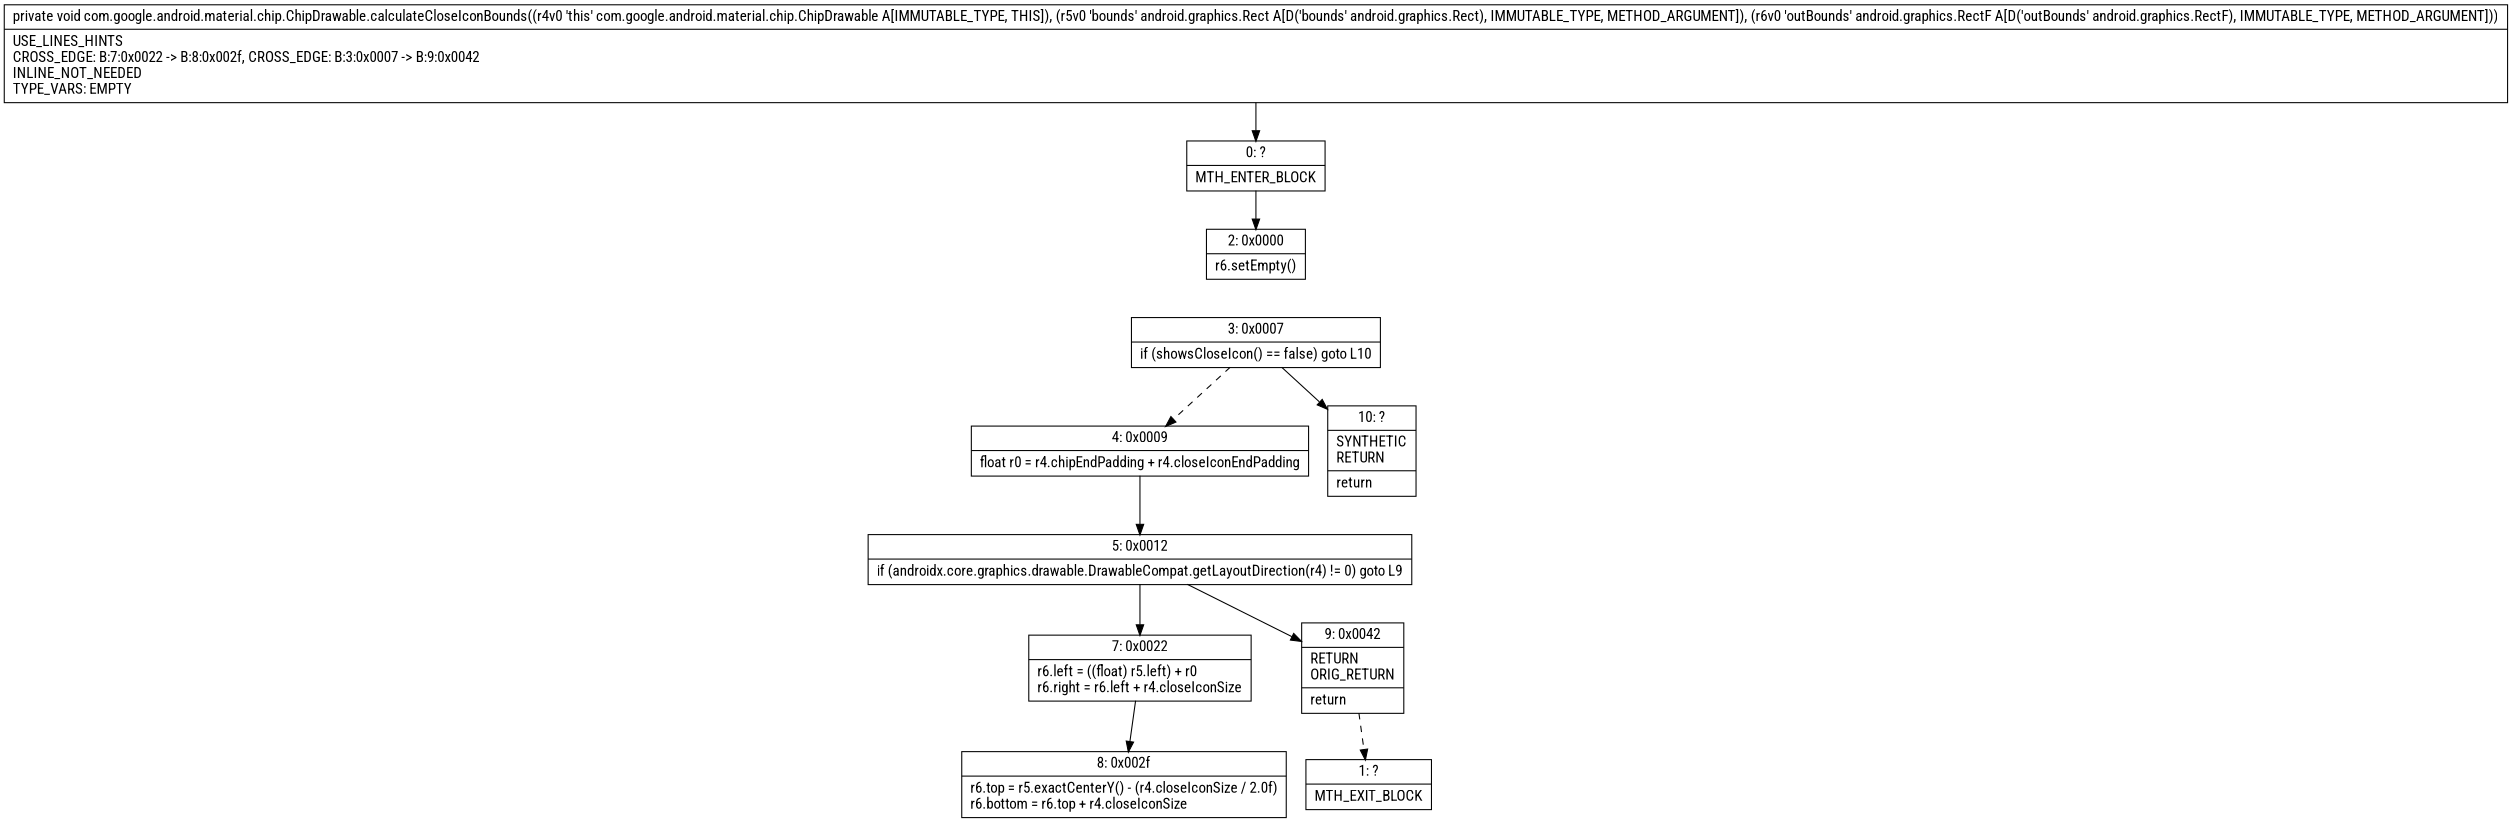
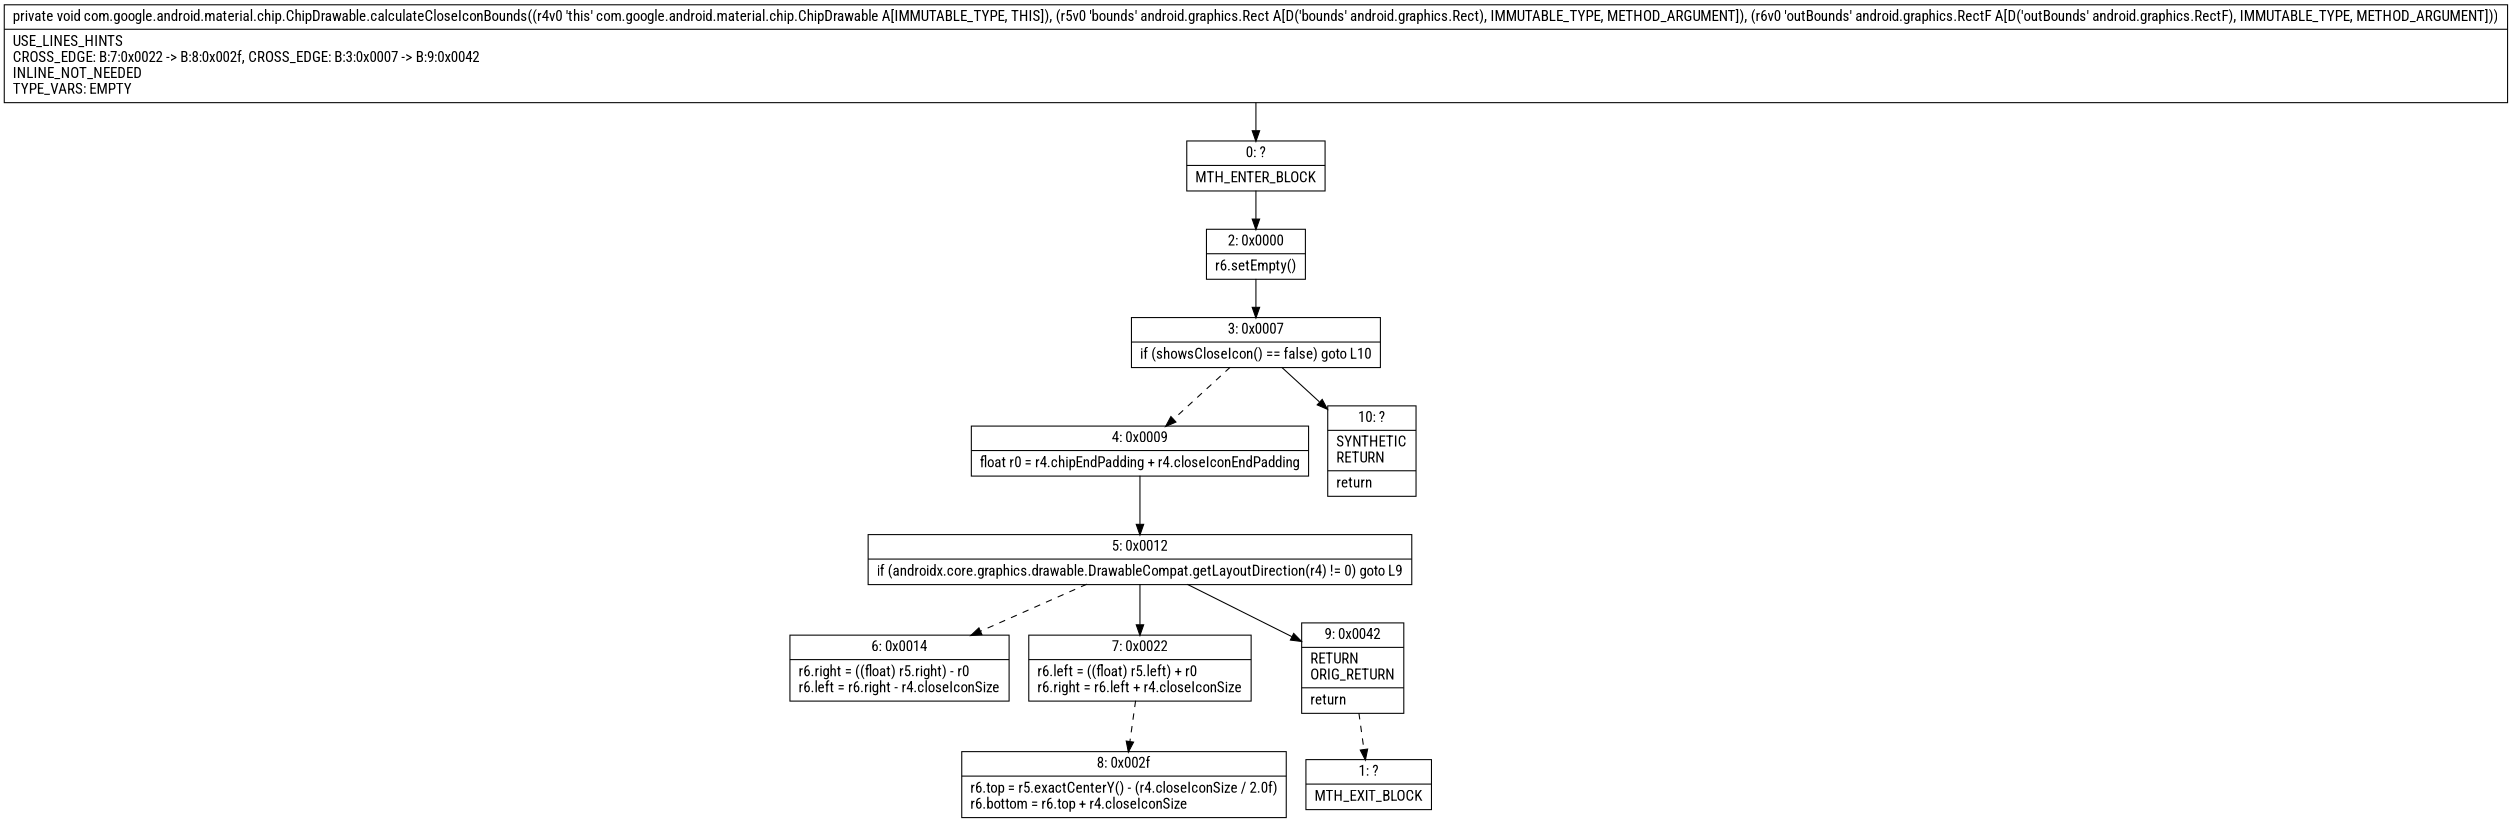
none -> (1256, 293)
none -> (900, 668)
(1133, 721) -> (1133, 721)
